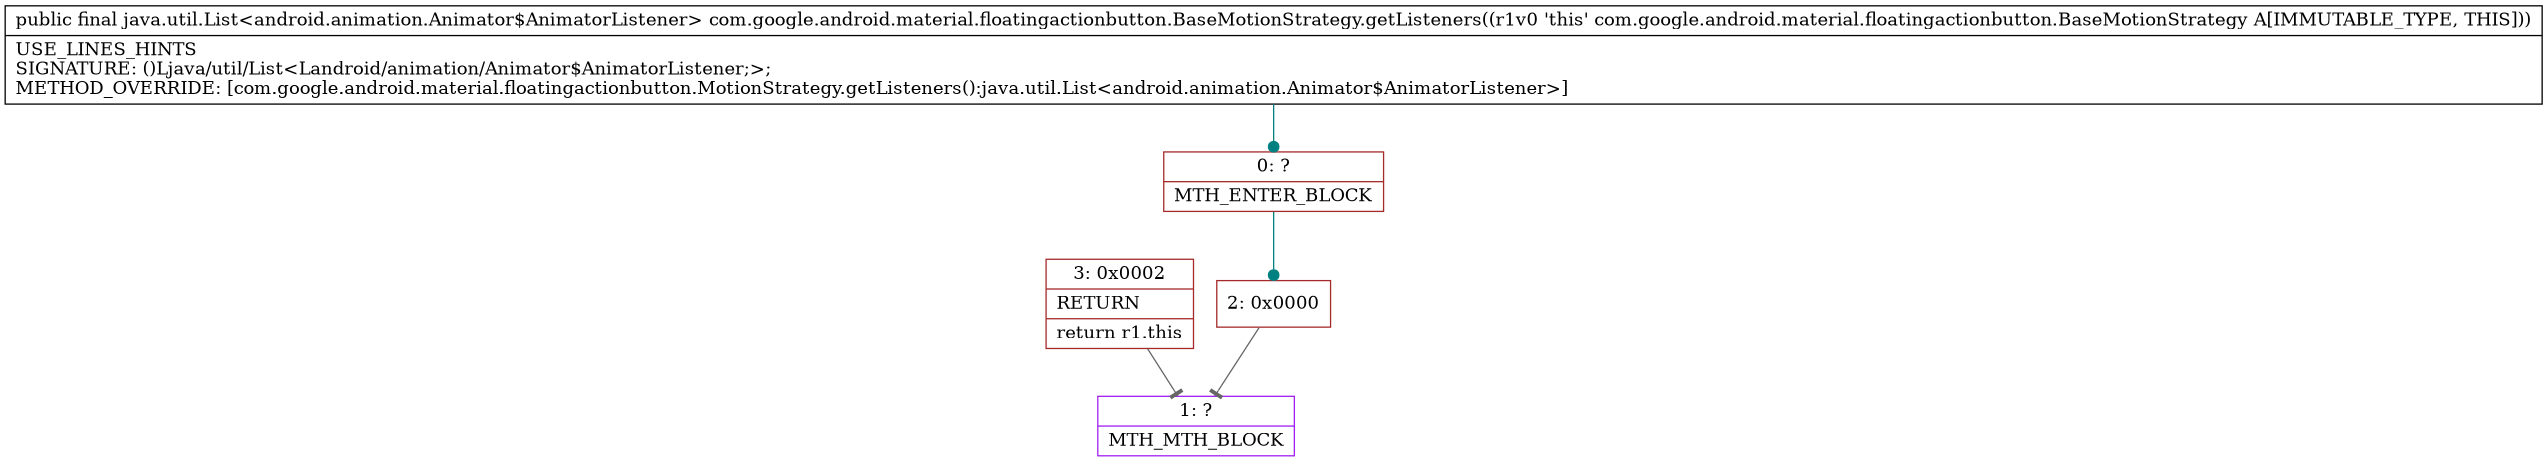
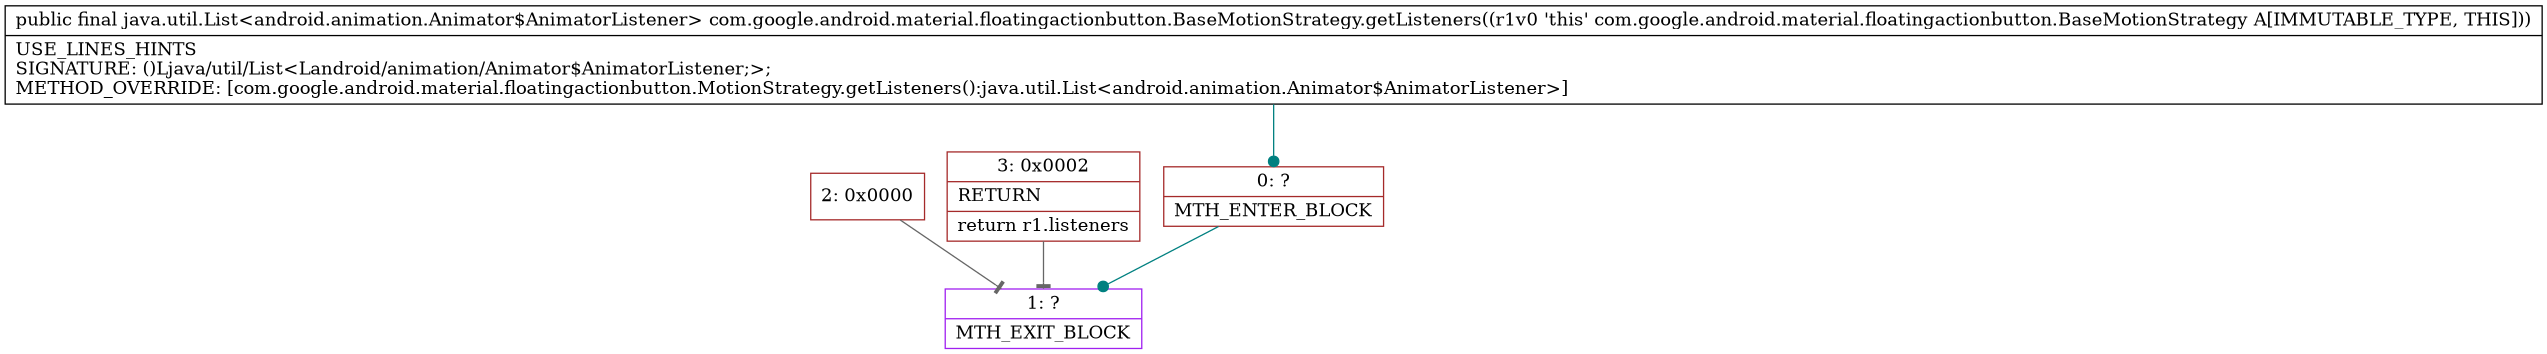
(1274, 241) -> (1163, 255)
(1120, 333) -> (1043, 226)
(1196, 440) -> (1043, 333)
